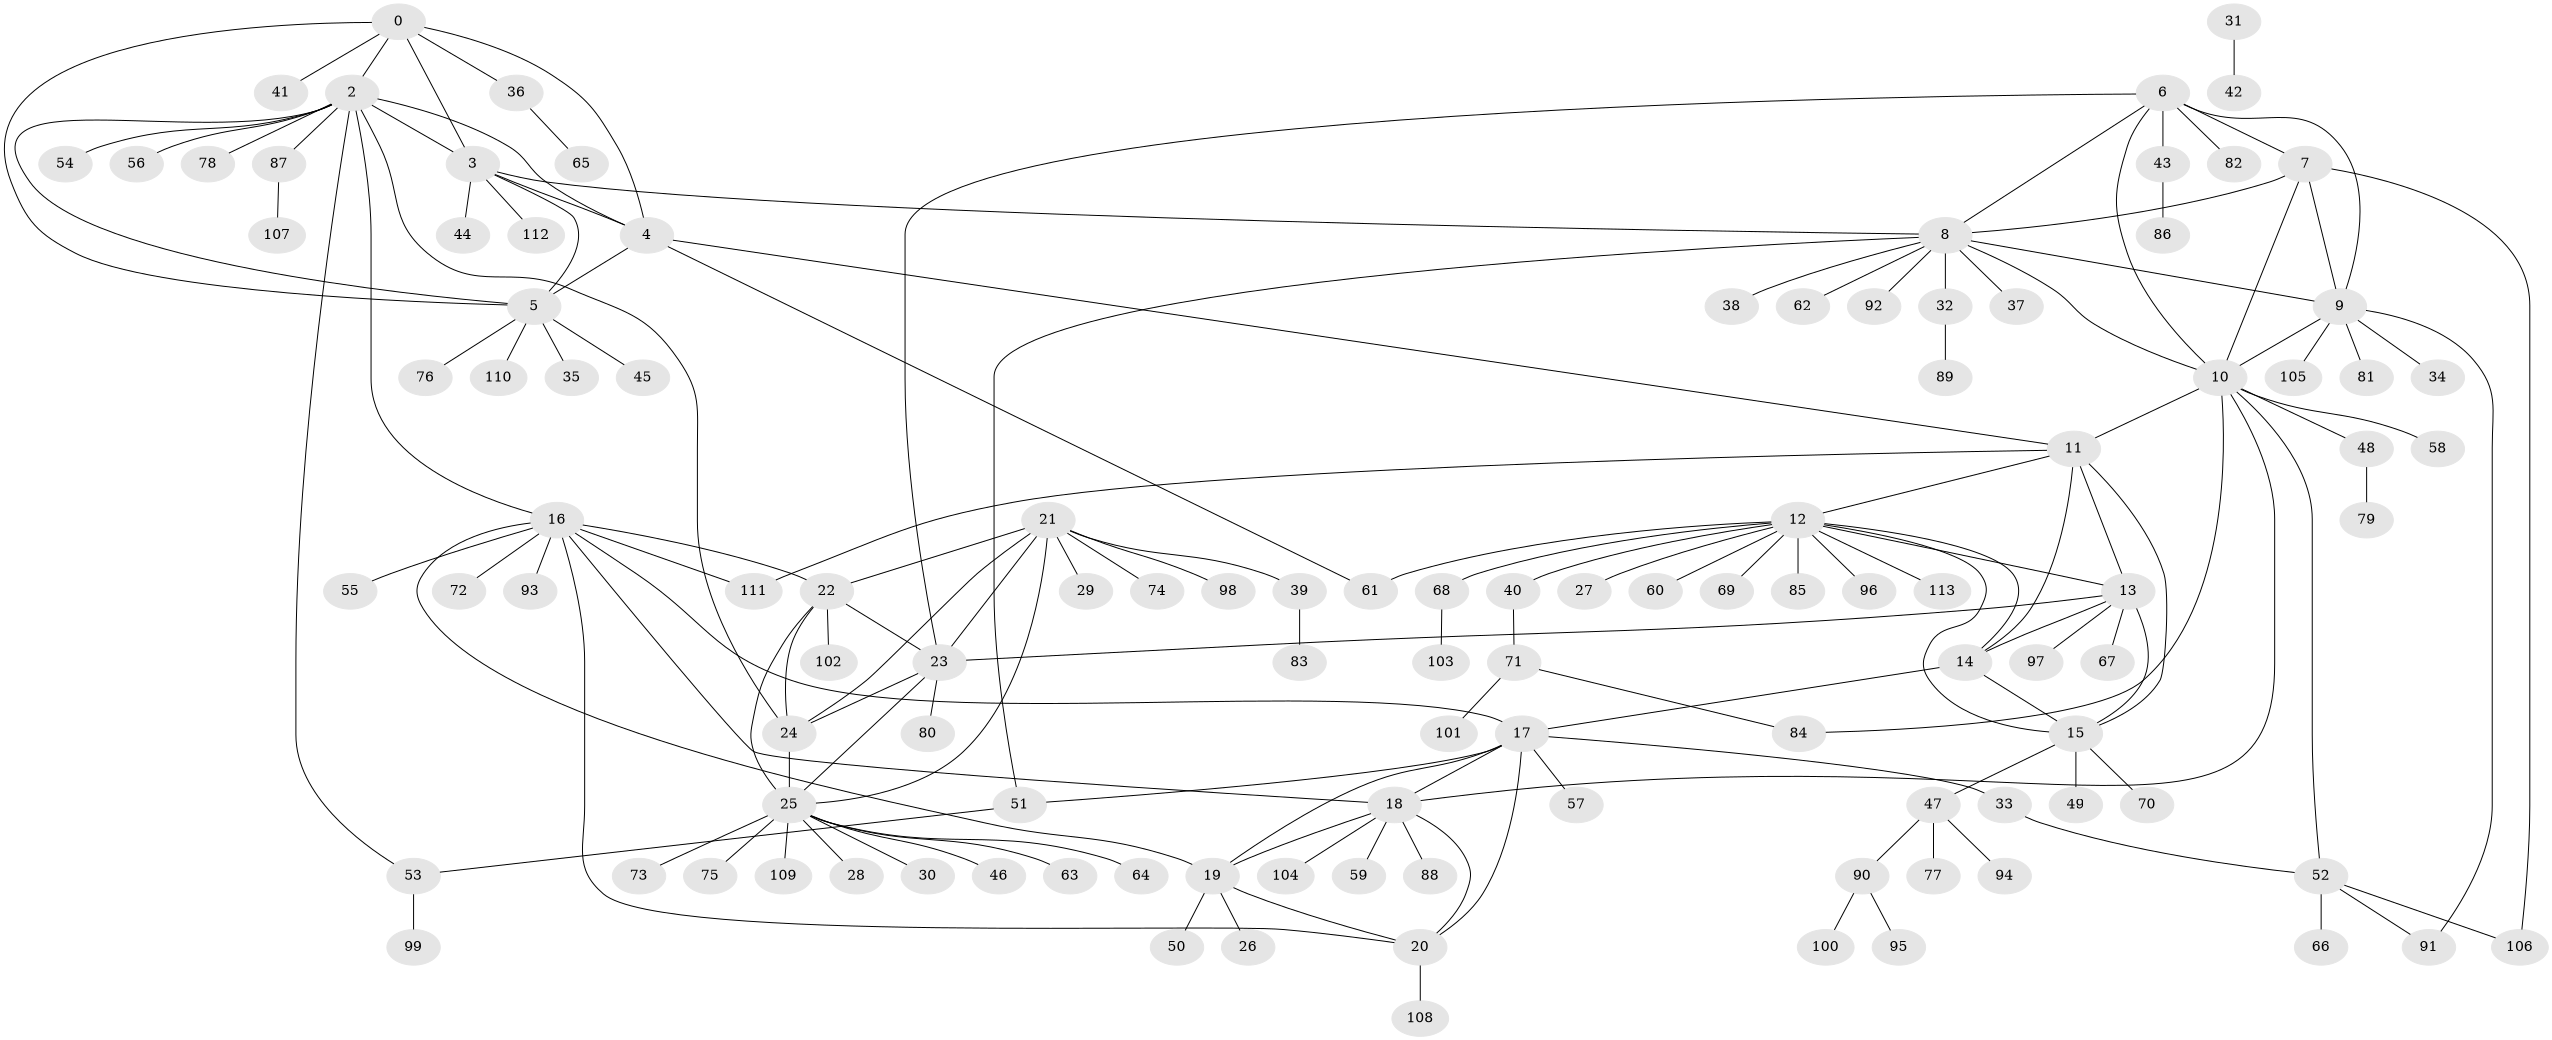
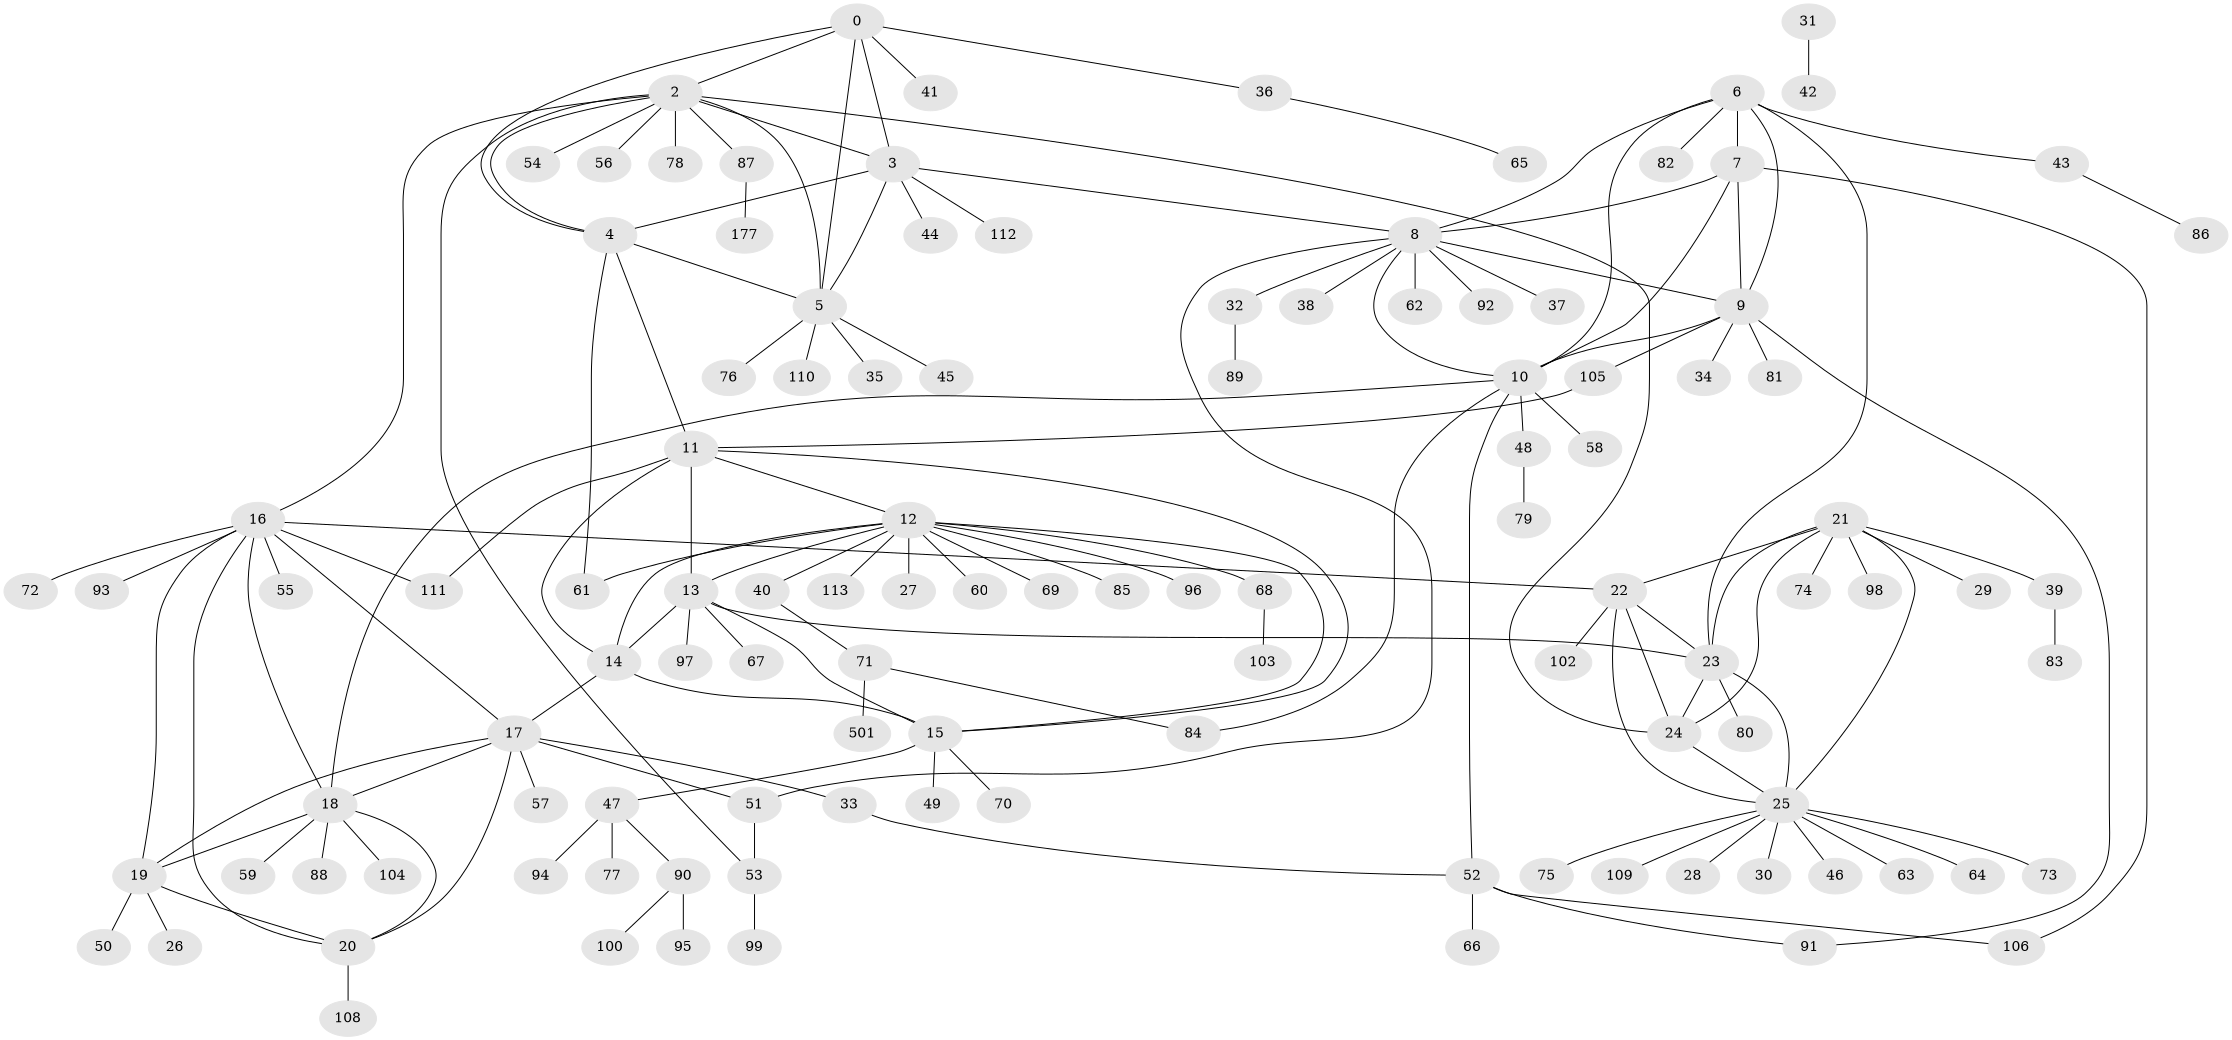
(277, 235) -> (745, 235)
(2147, 413) -> (1147, 435)
(1449, 734) -> (862, 734)
